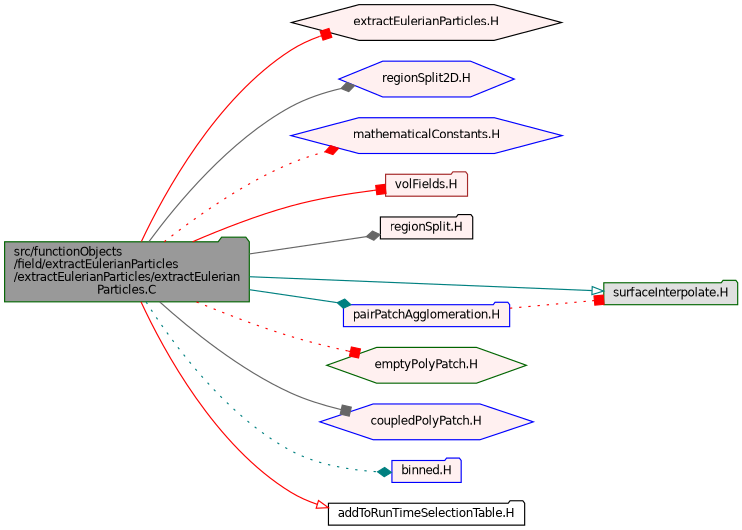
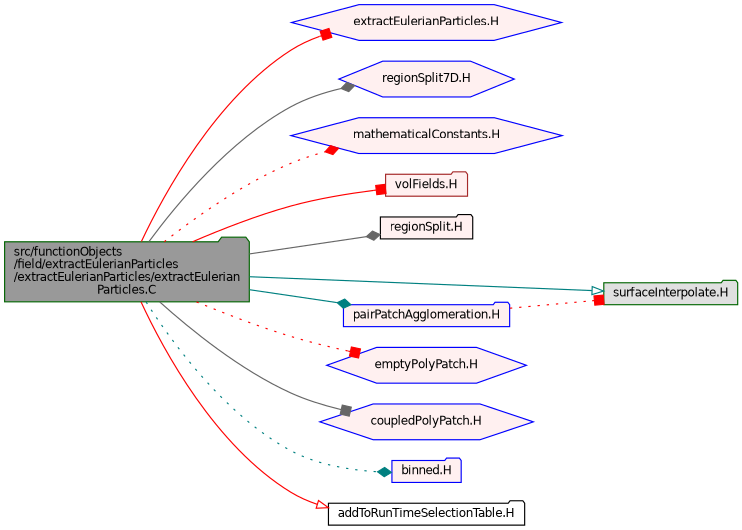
(427, 23) -> (427, 23)
(427, 79) -> (427, 79)
(427, 365) -> (427, 365)
